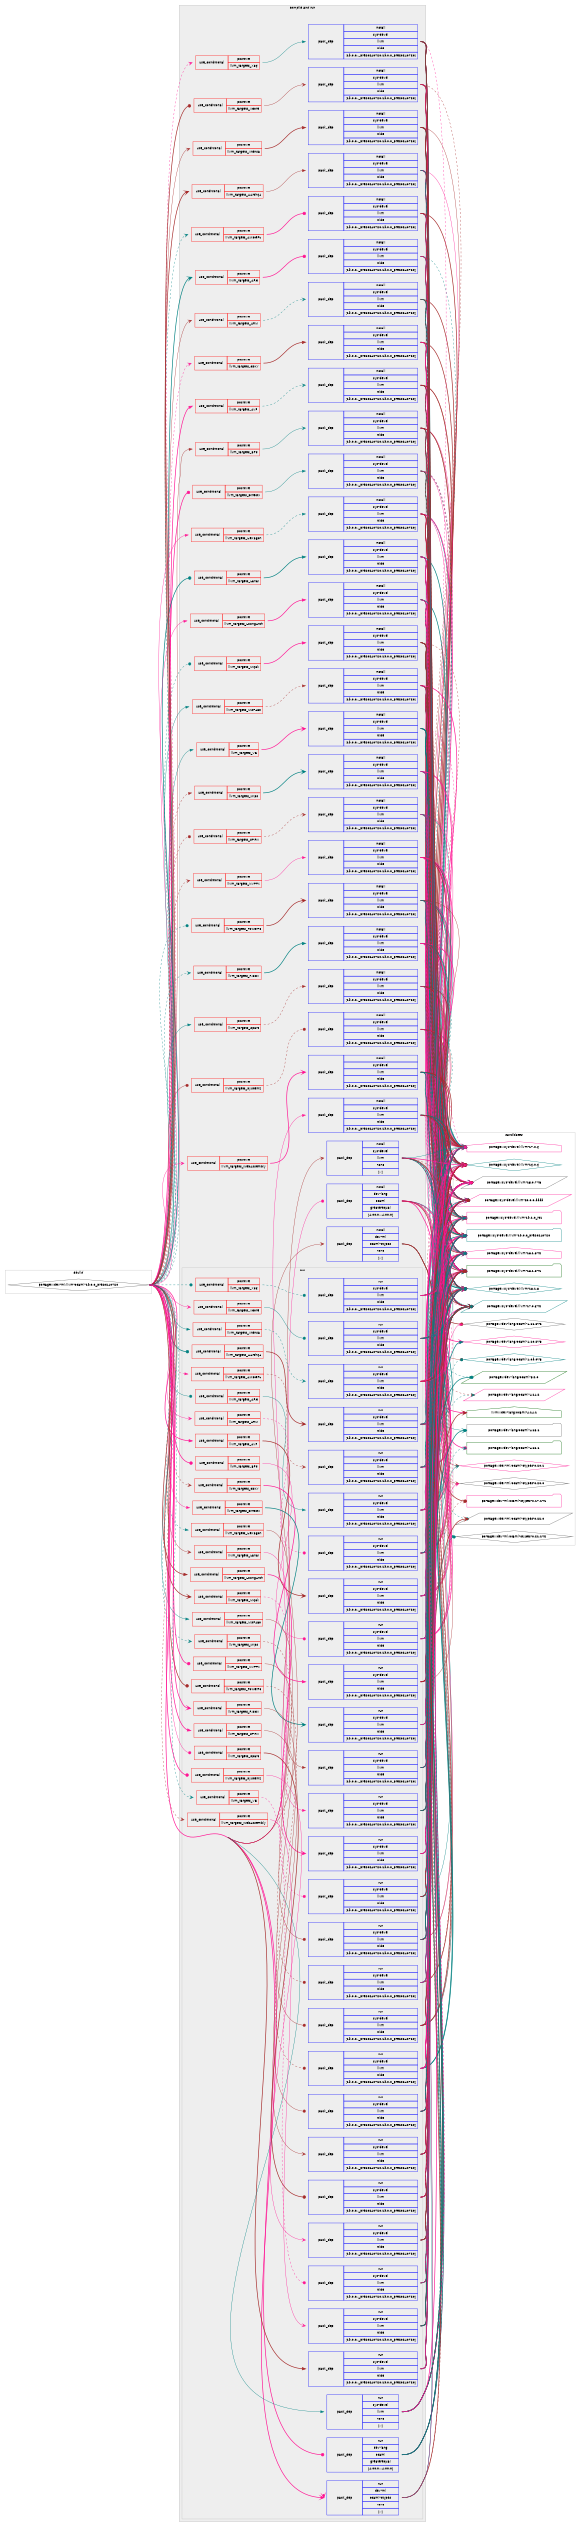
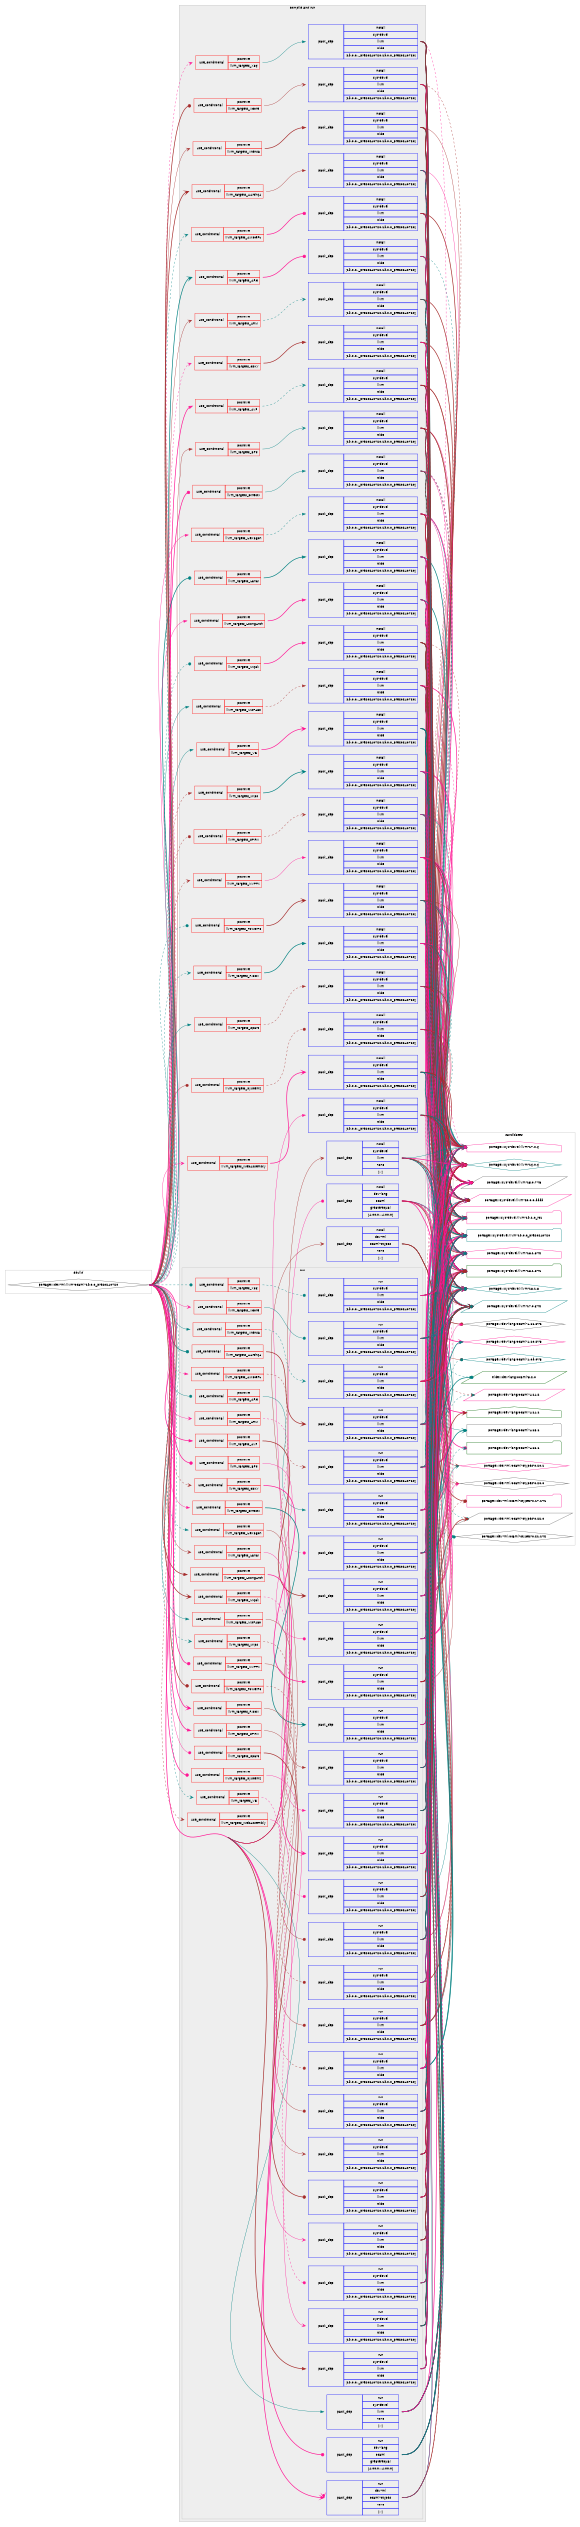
(514, 1377) -> (514, 1377)
(514, 1413) -> (514, 1413)
